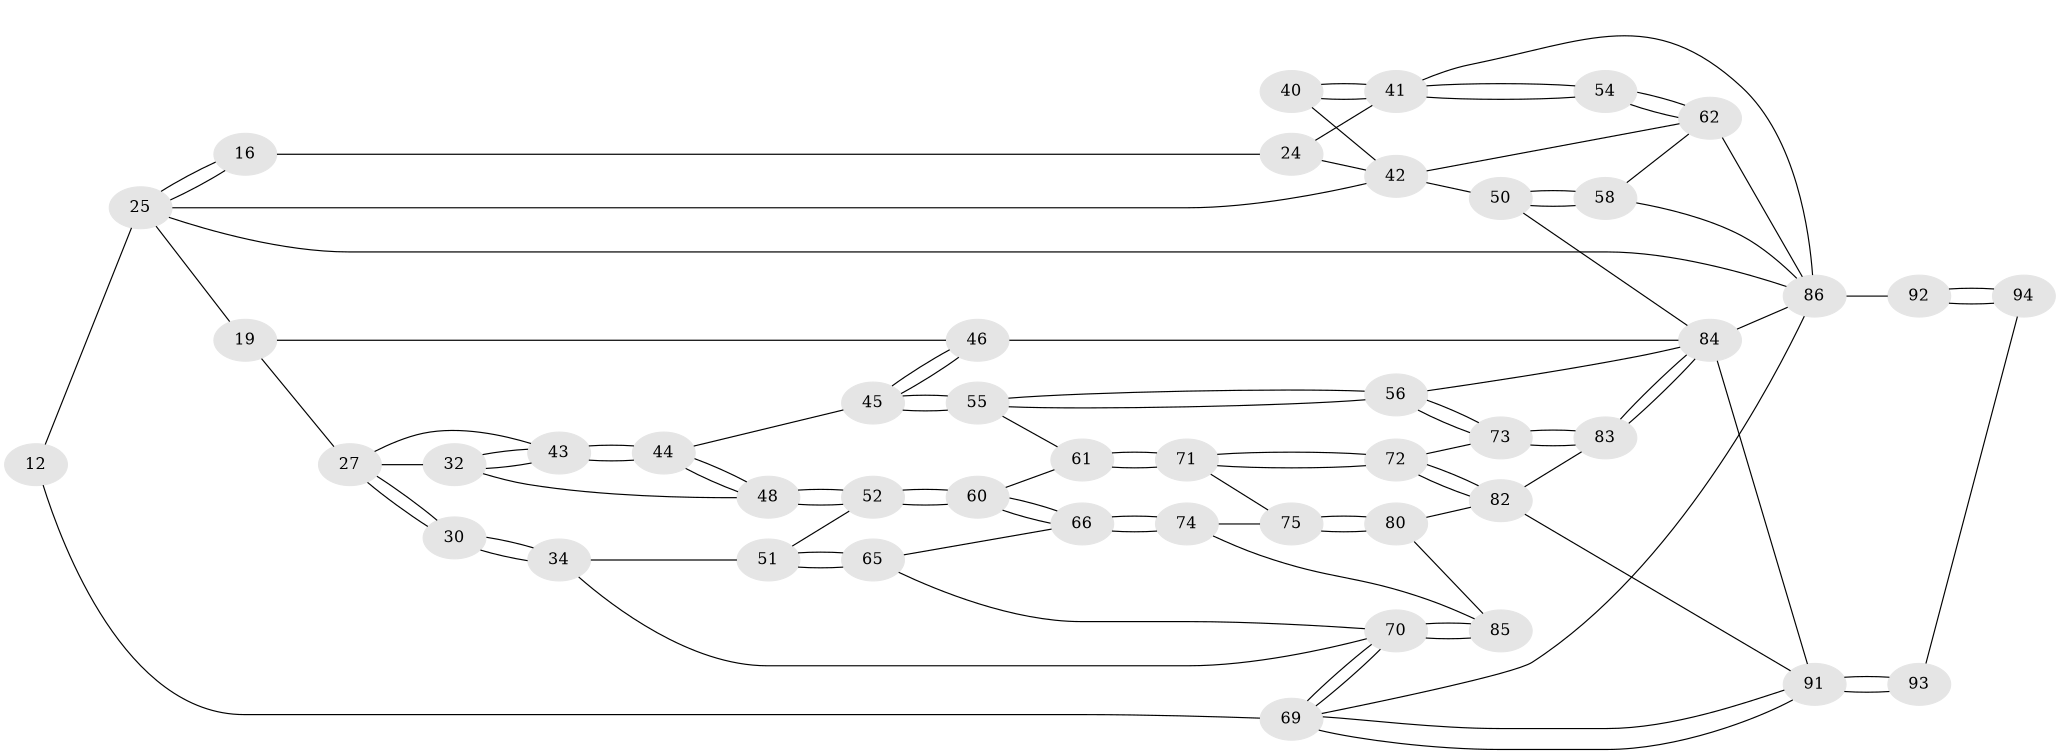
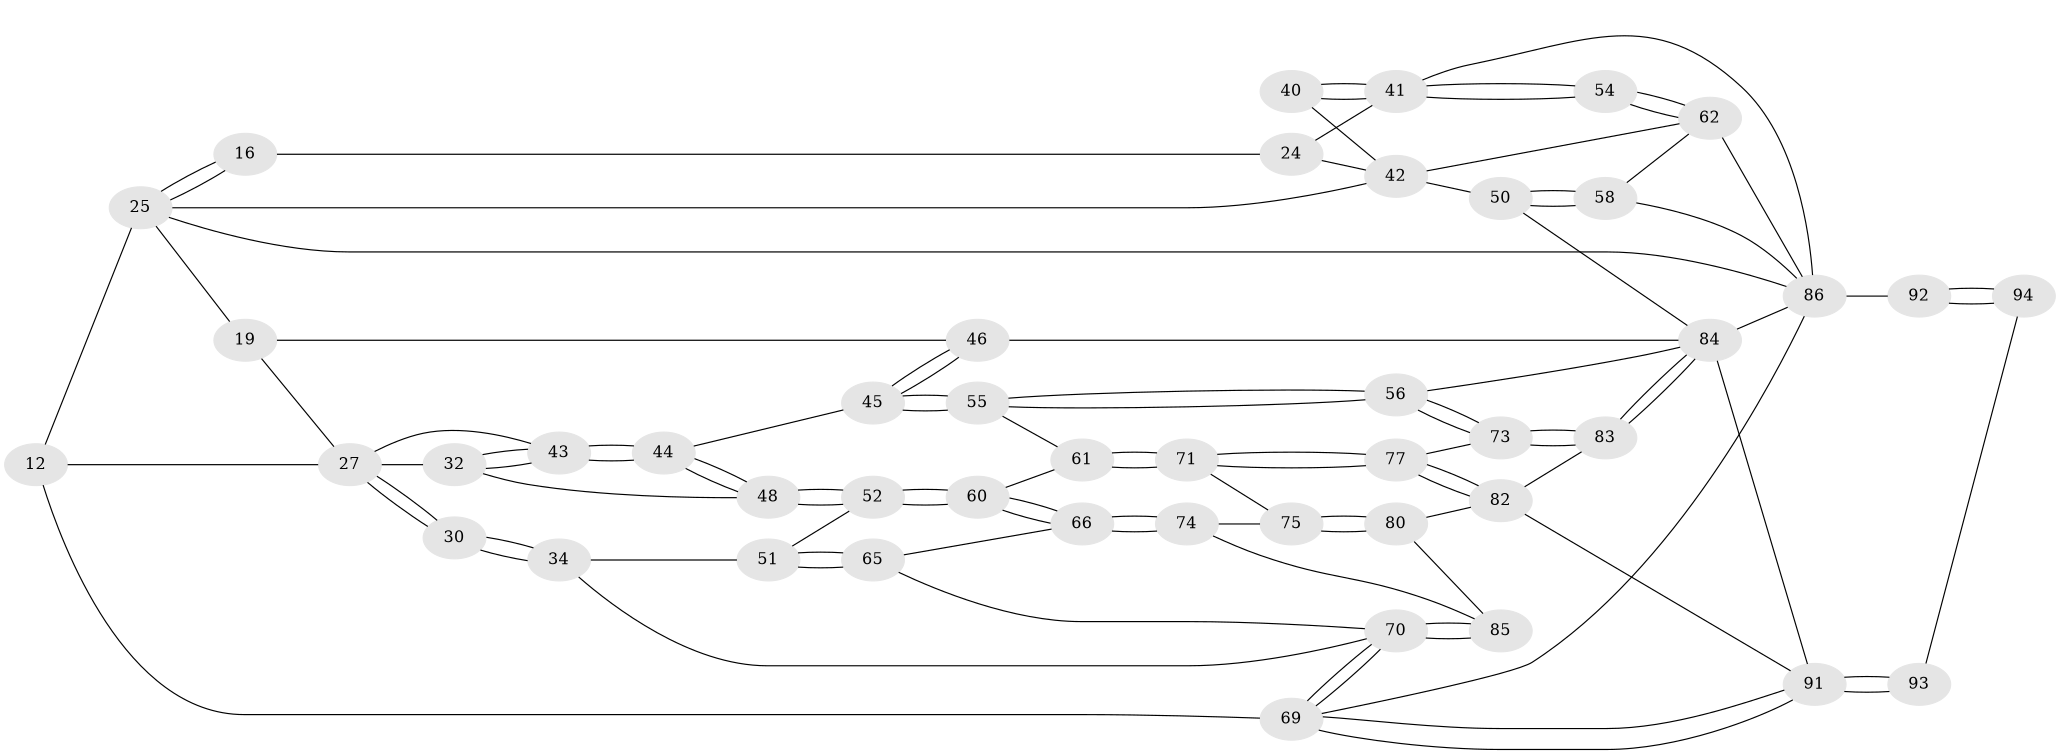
(1396, 460) -> (1396, 460)
none -> (193, 465)
